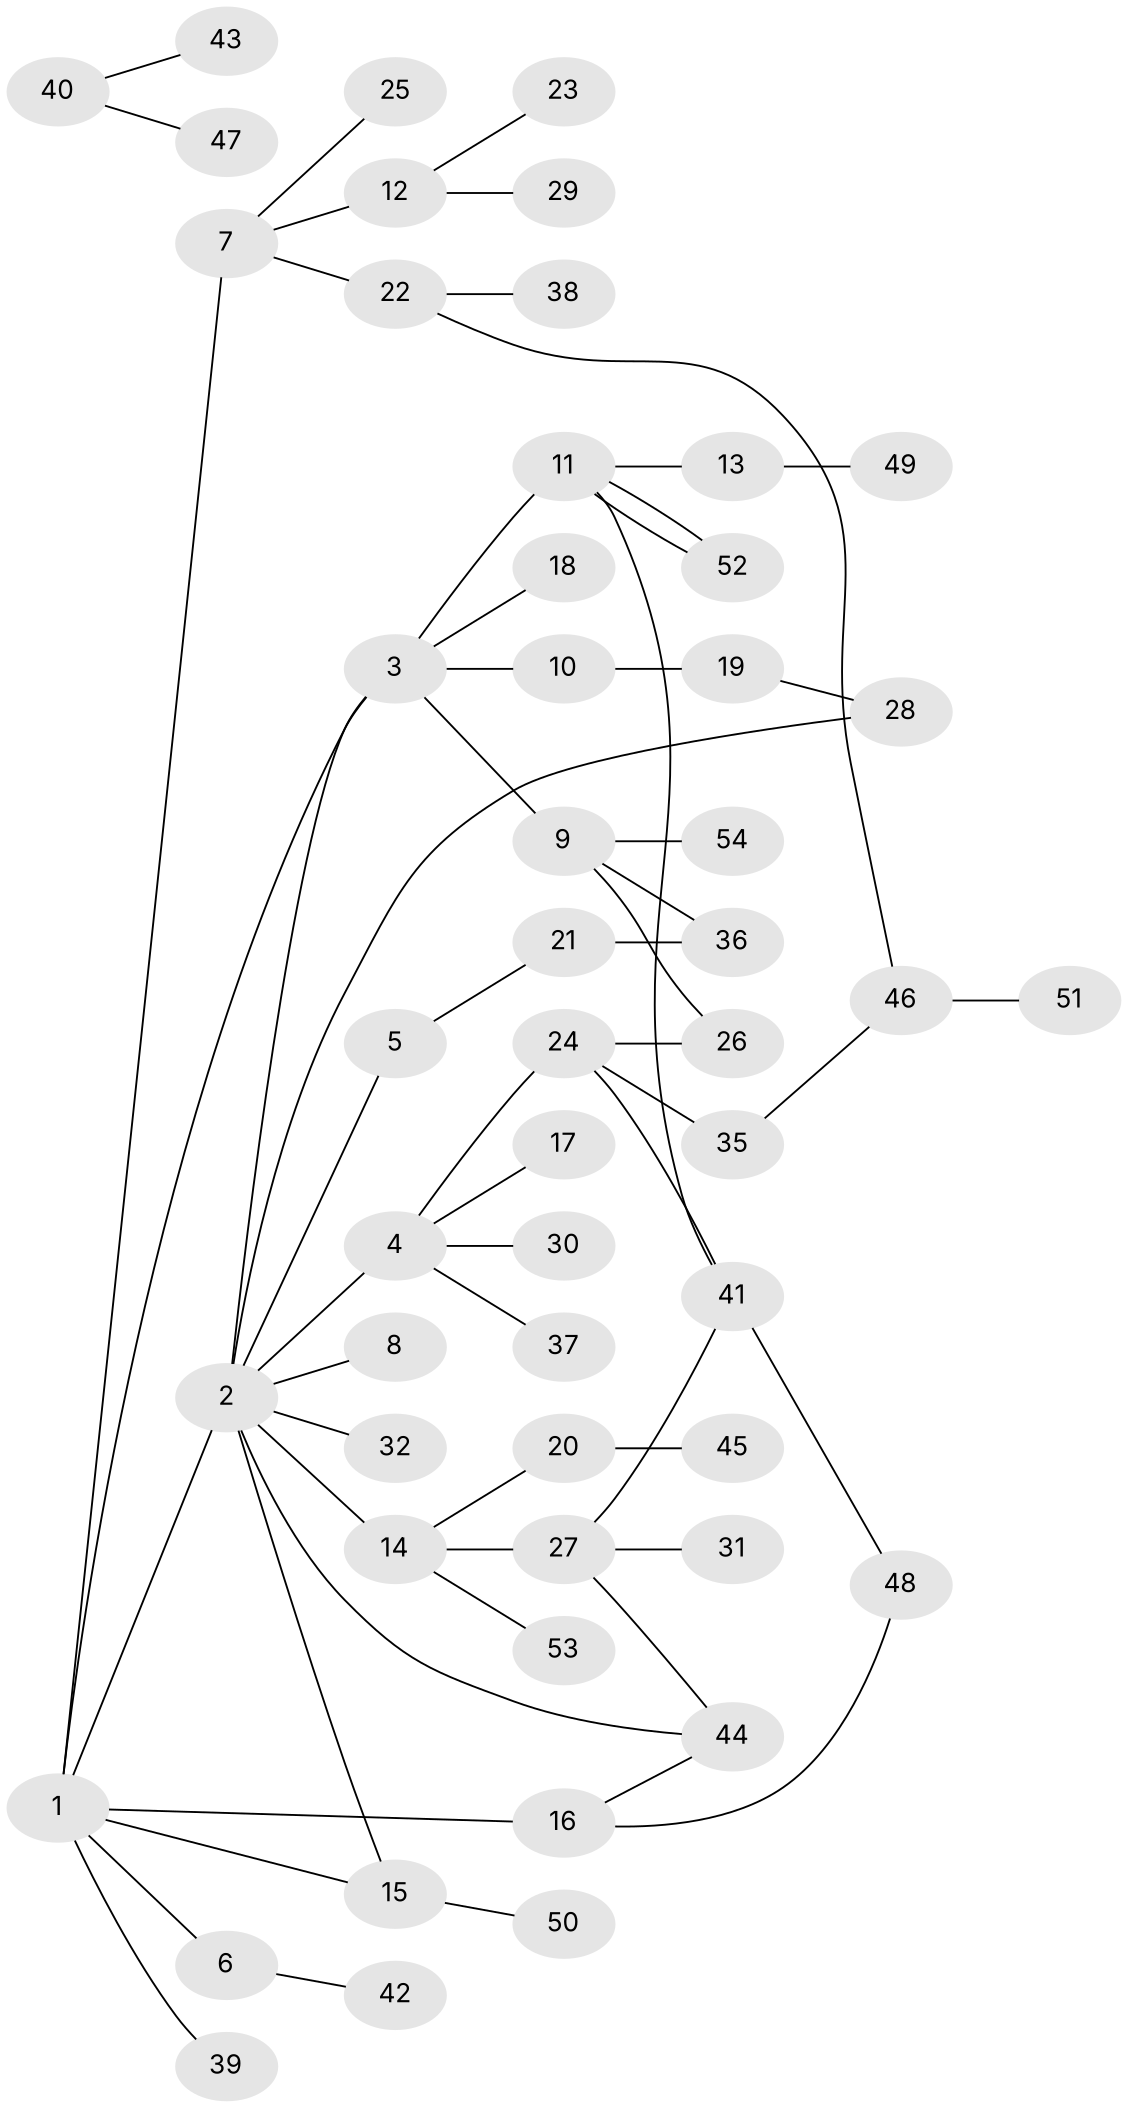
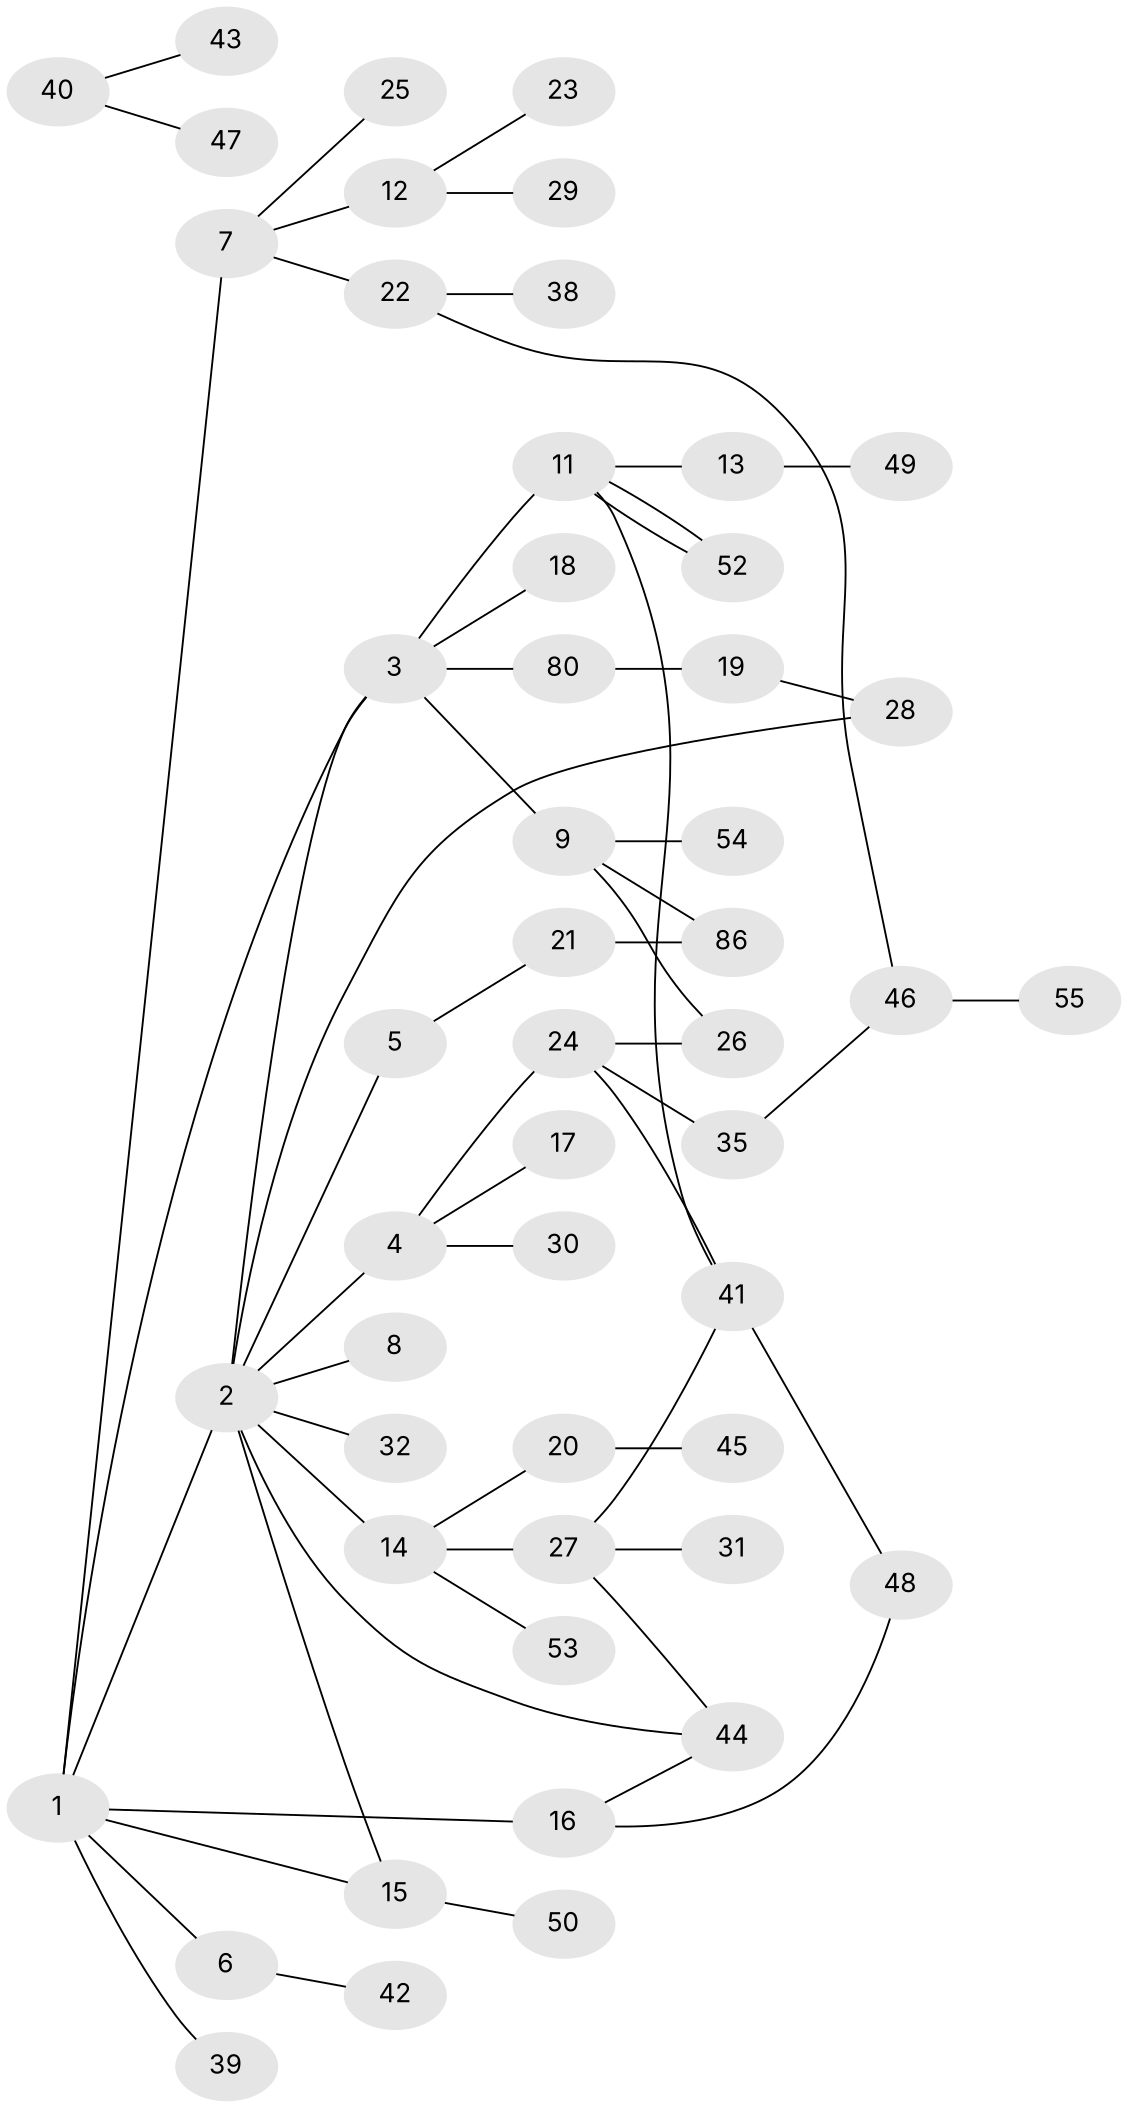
(564, 669) -> (564, 669)
(733, 942) -> (733, 942)
(1070, 1001) -> (1070, 1001)
(564, 1347) -> none
